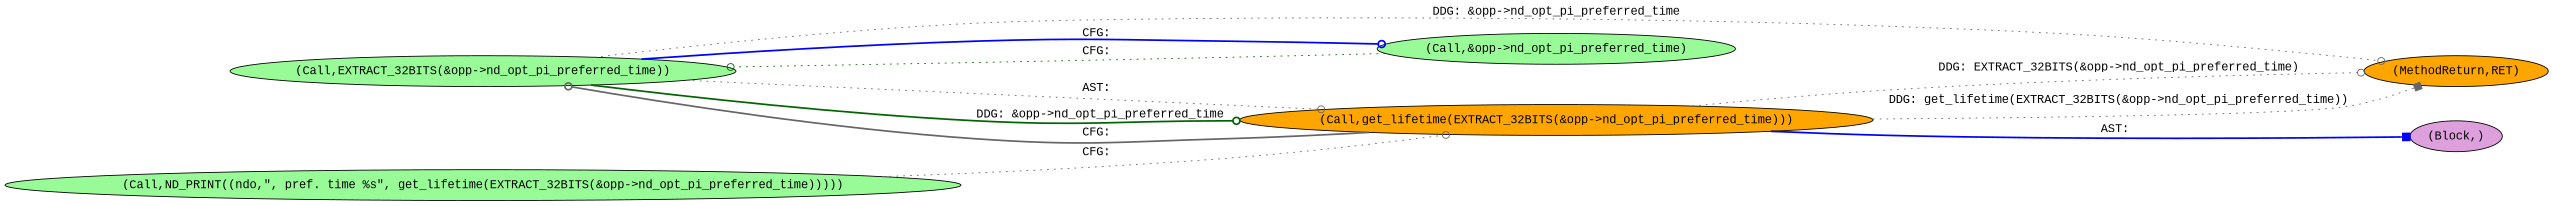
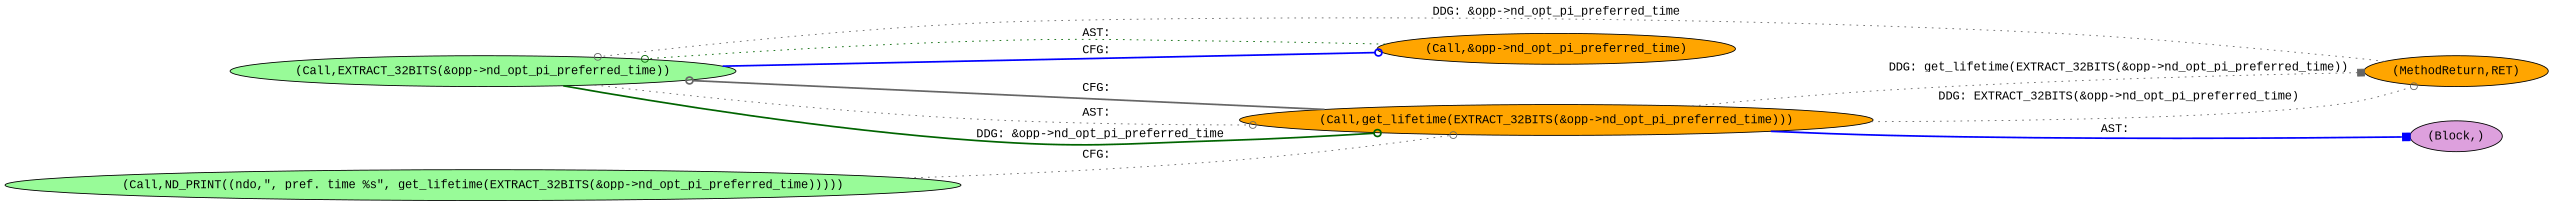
(1486, 18) -> (1493, 18)
(1556, 49) -> (1556, 49)
(1100, 51) -> (1100, 33)
